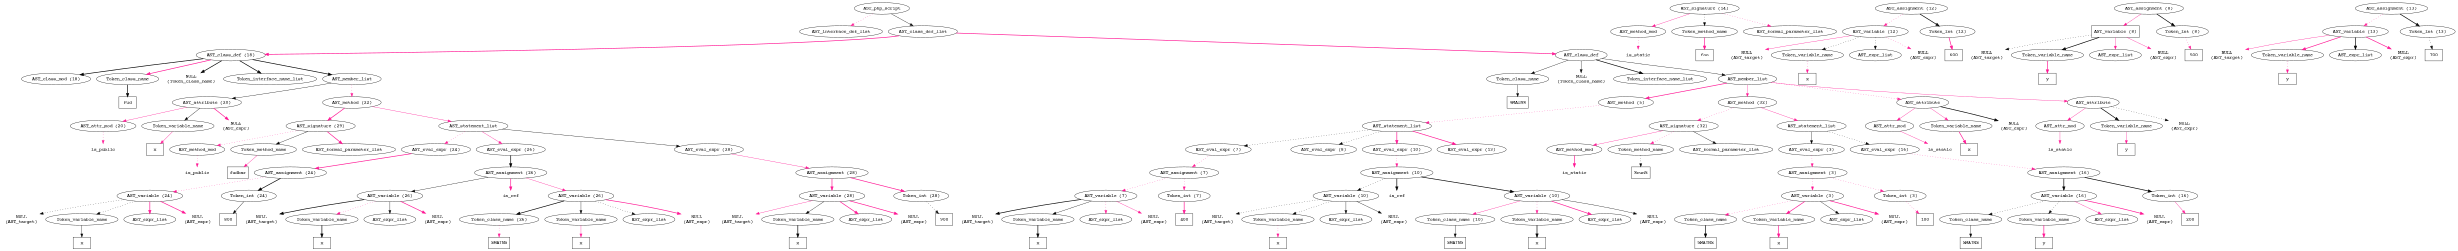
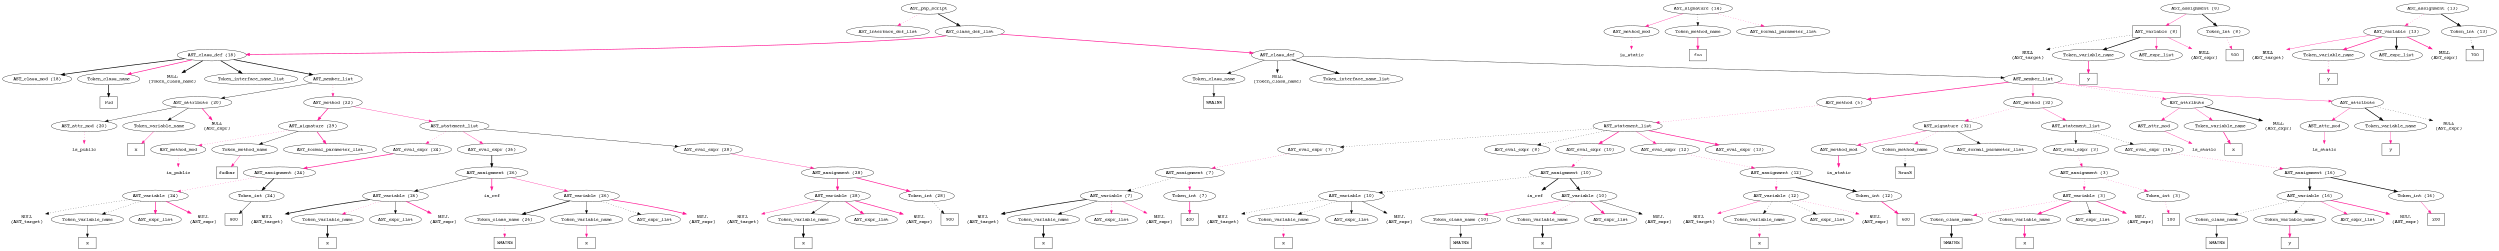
(901, 19) -> (948, 19)
(156, 114) -> (142, 114)
none -> (1665, 150)
(1146, 184) -> (1152, 184)
